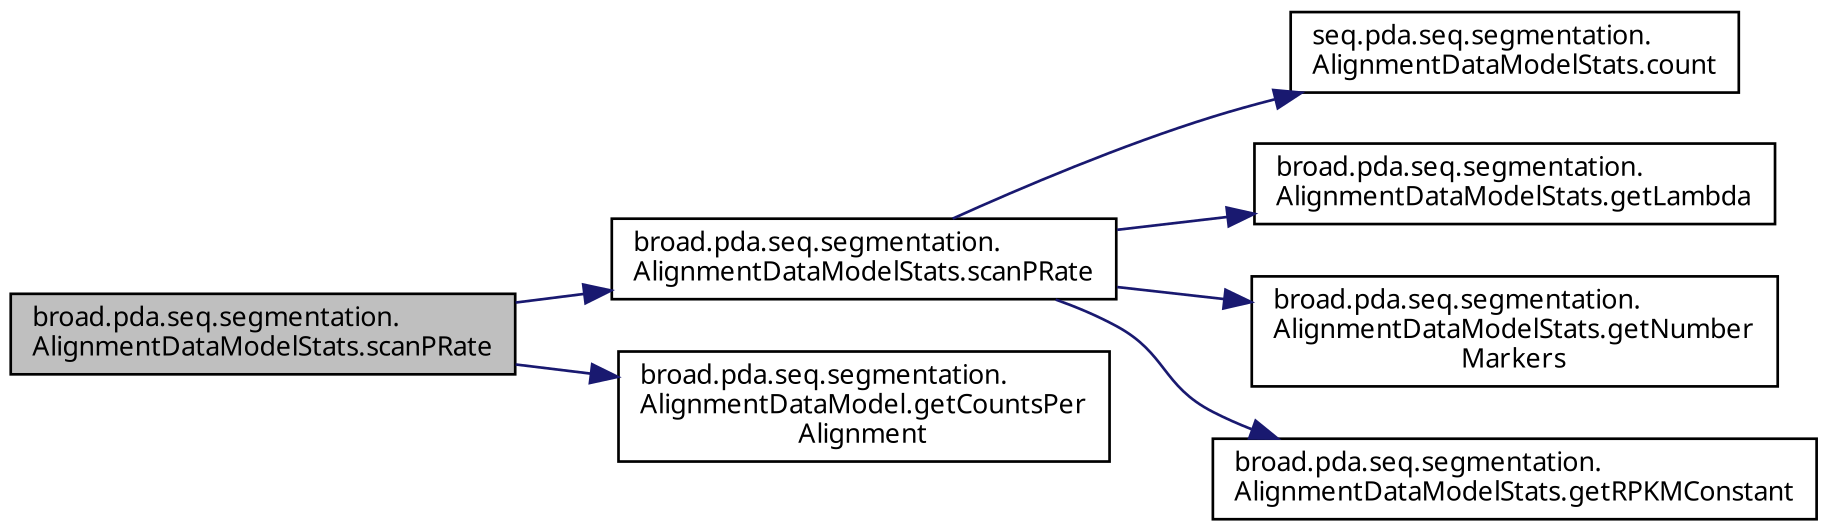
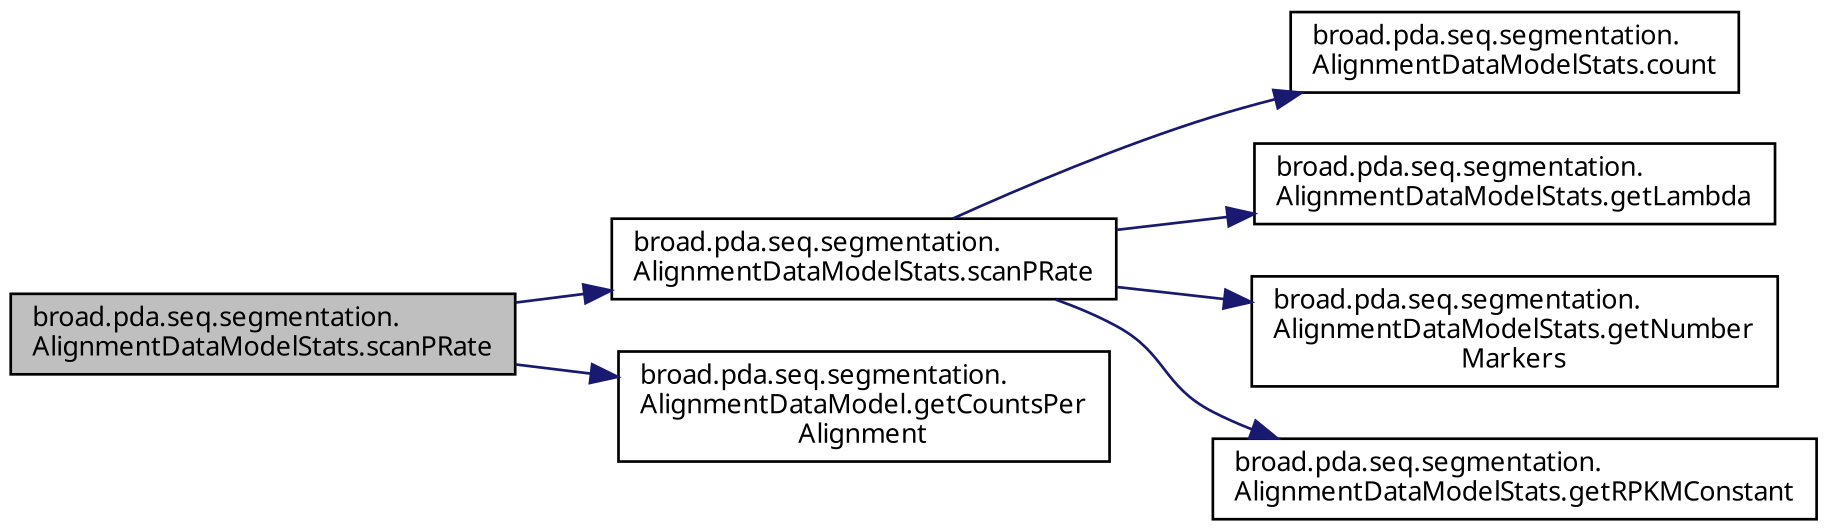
(1515, 52) -> (1515, 52)
